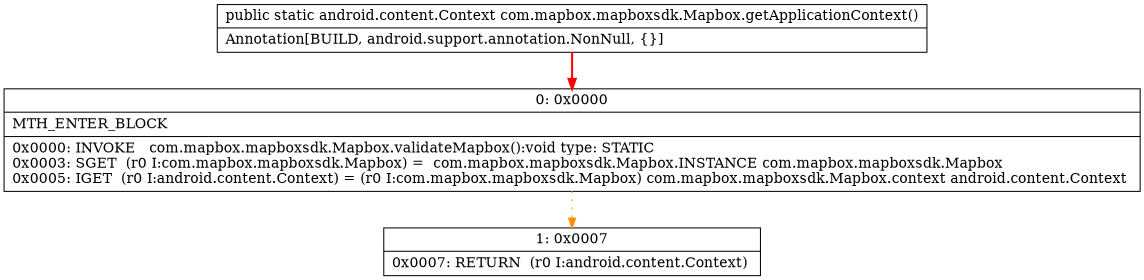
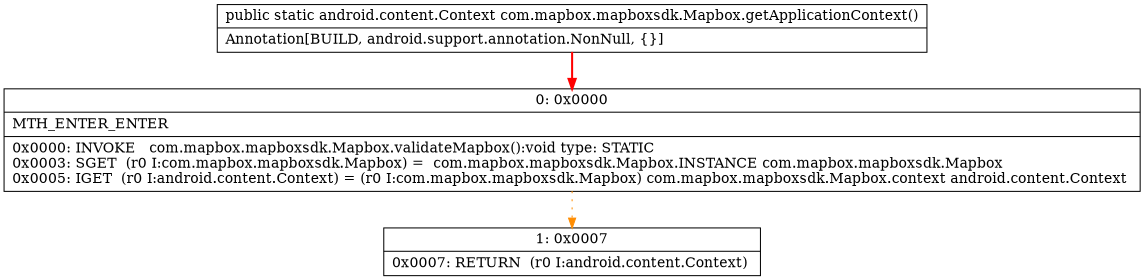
(90, 124) -> (90, 124)
